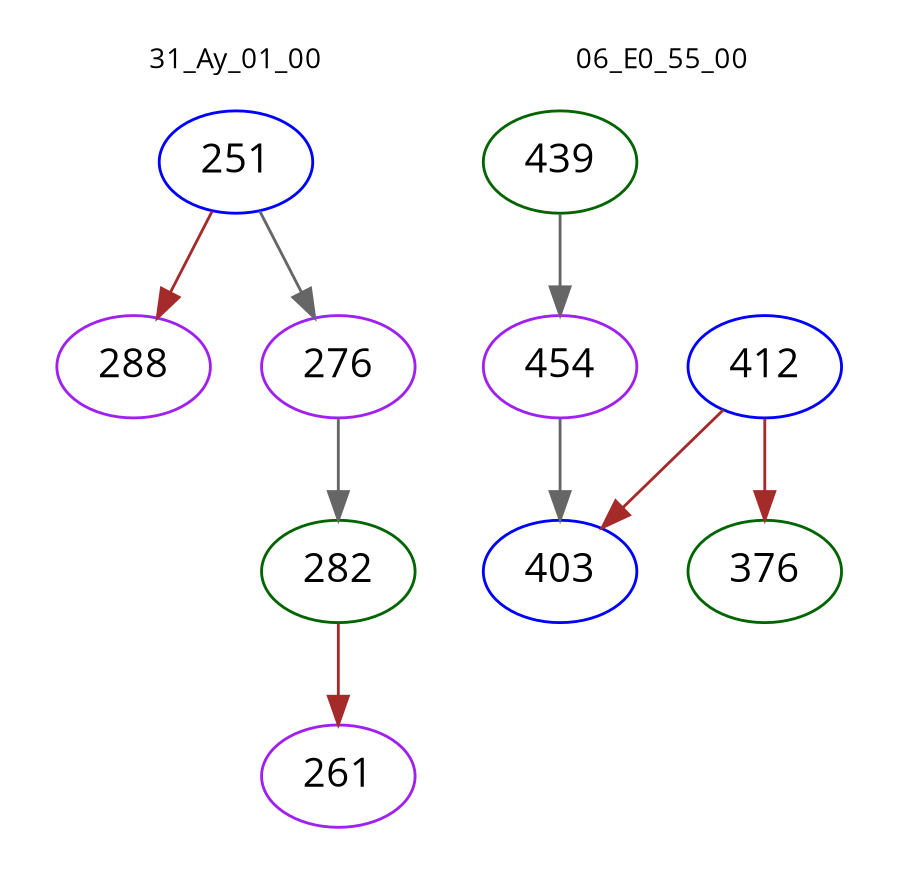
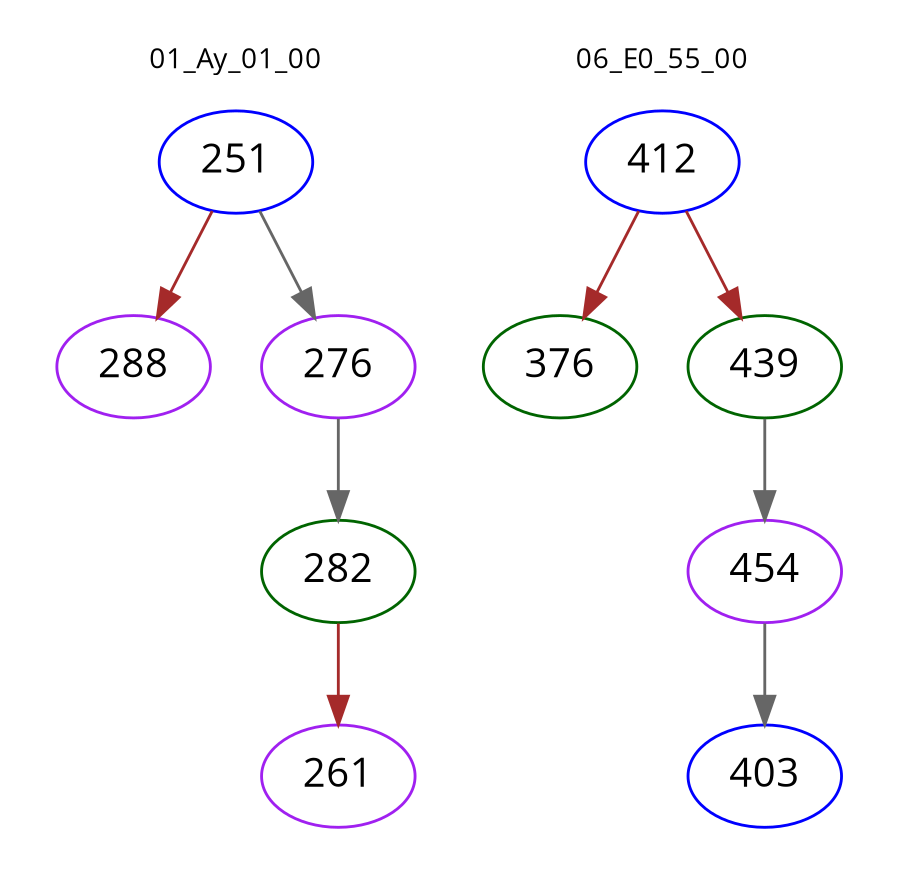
(236, 61) -> (236, 61)
(673, 459) -> (707, 252)
